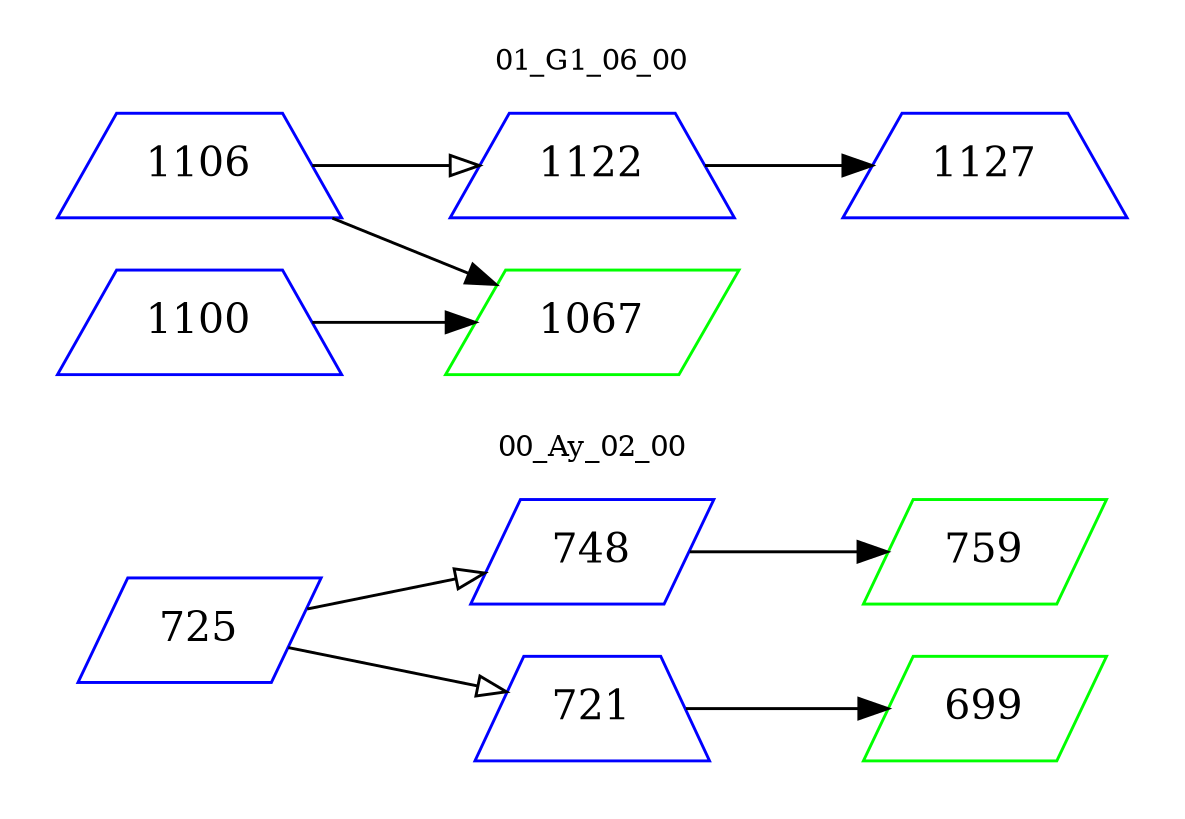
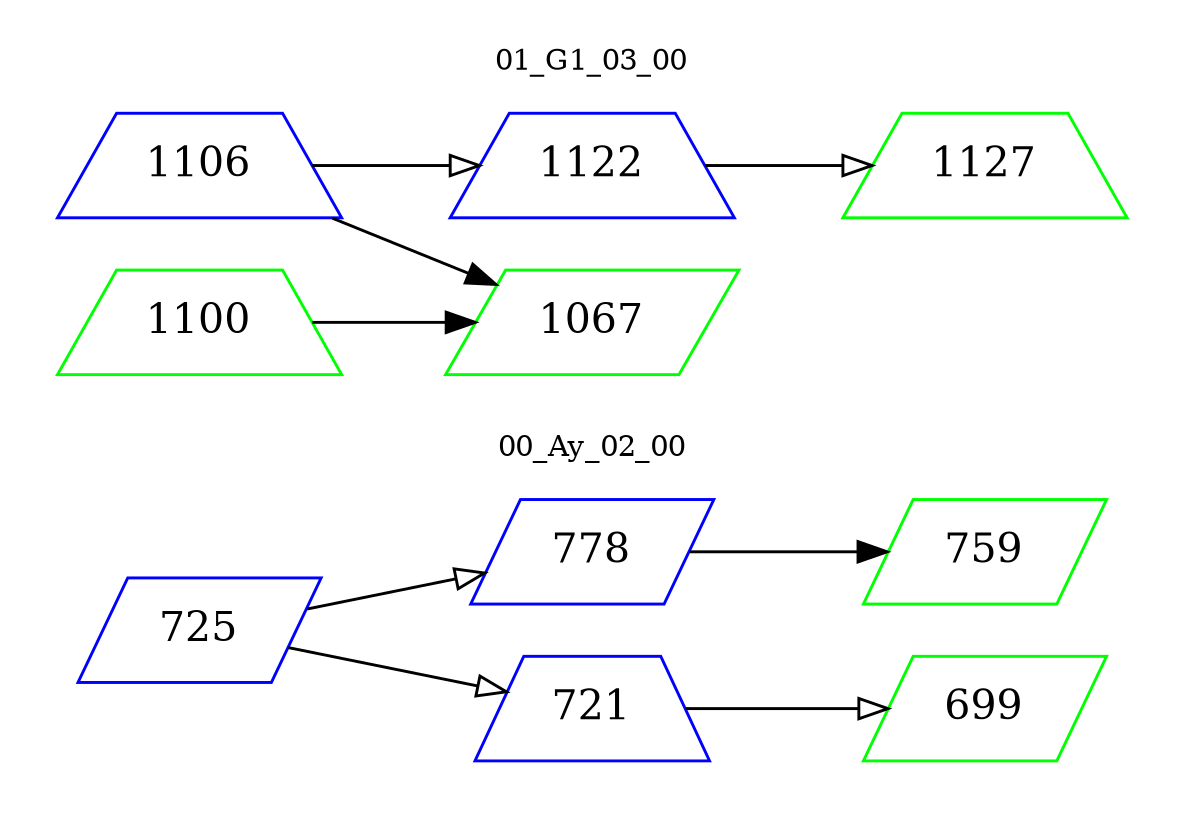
(592, 62) -> (592, 62)
(774, 166) -> (774, 166)
(985, 166) -> (985, 166)
(200, 322) -> (200, 322)
(592, 552) -> (592, 552)
(772, 709) -> (772, 709)
